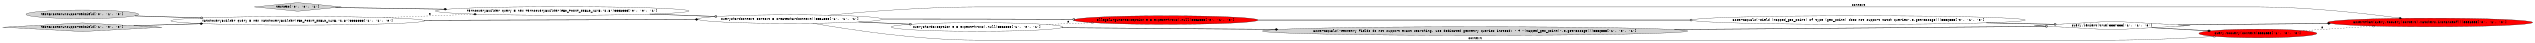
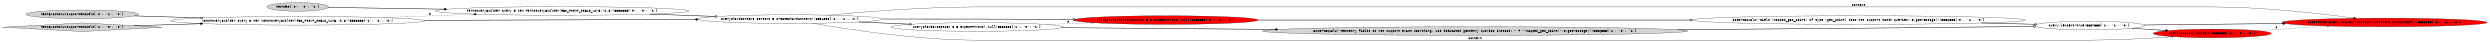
(298, 7) -> (298, 7)
(2112, 26) -> (2089, 26)
